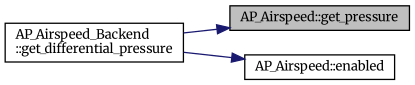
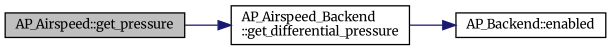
(200, 31) -> (201, 25)
(320, 67) -> (531, 25)
